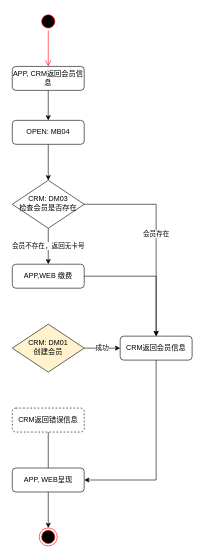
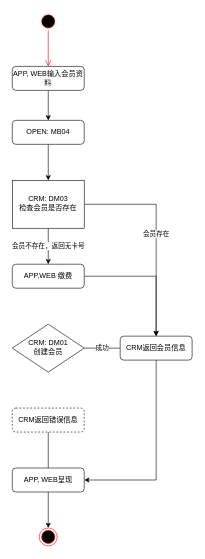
(48, 78) -> (48, 78)
(48, 204) -> (48, 204)
(48, 348) -> (48, 348)
(114, 348) -> (116, 348)
